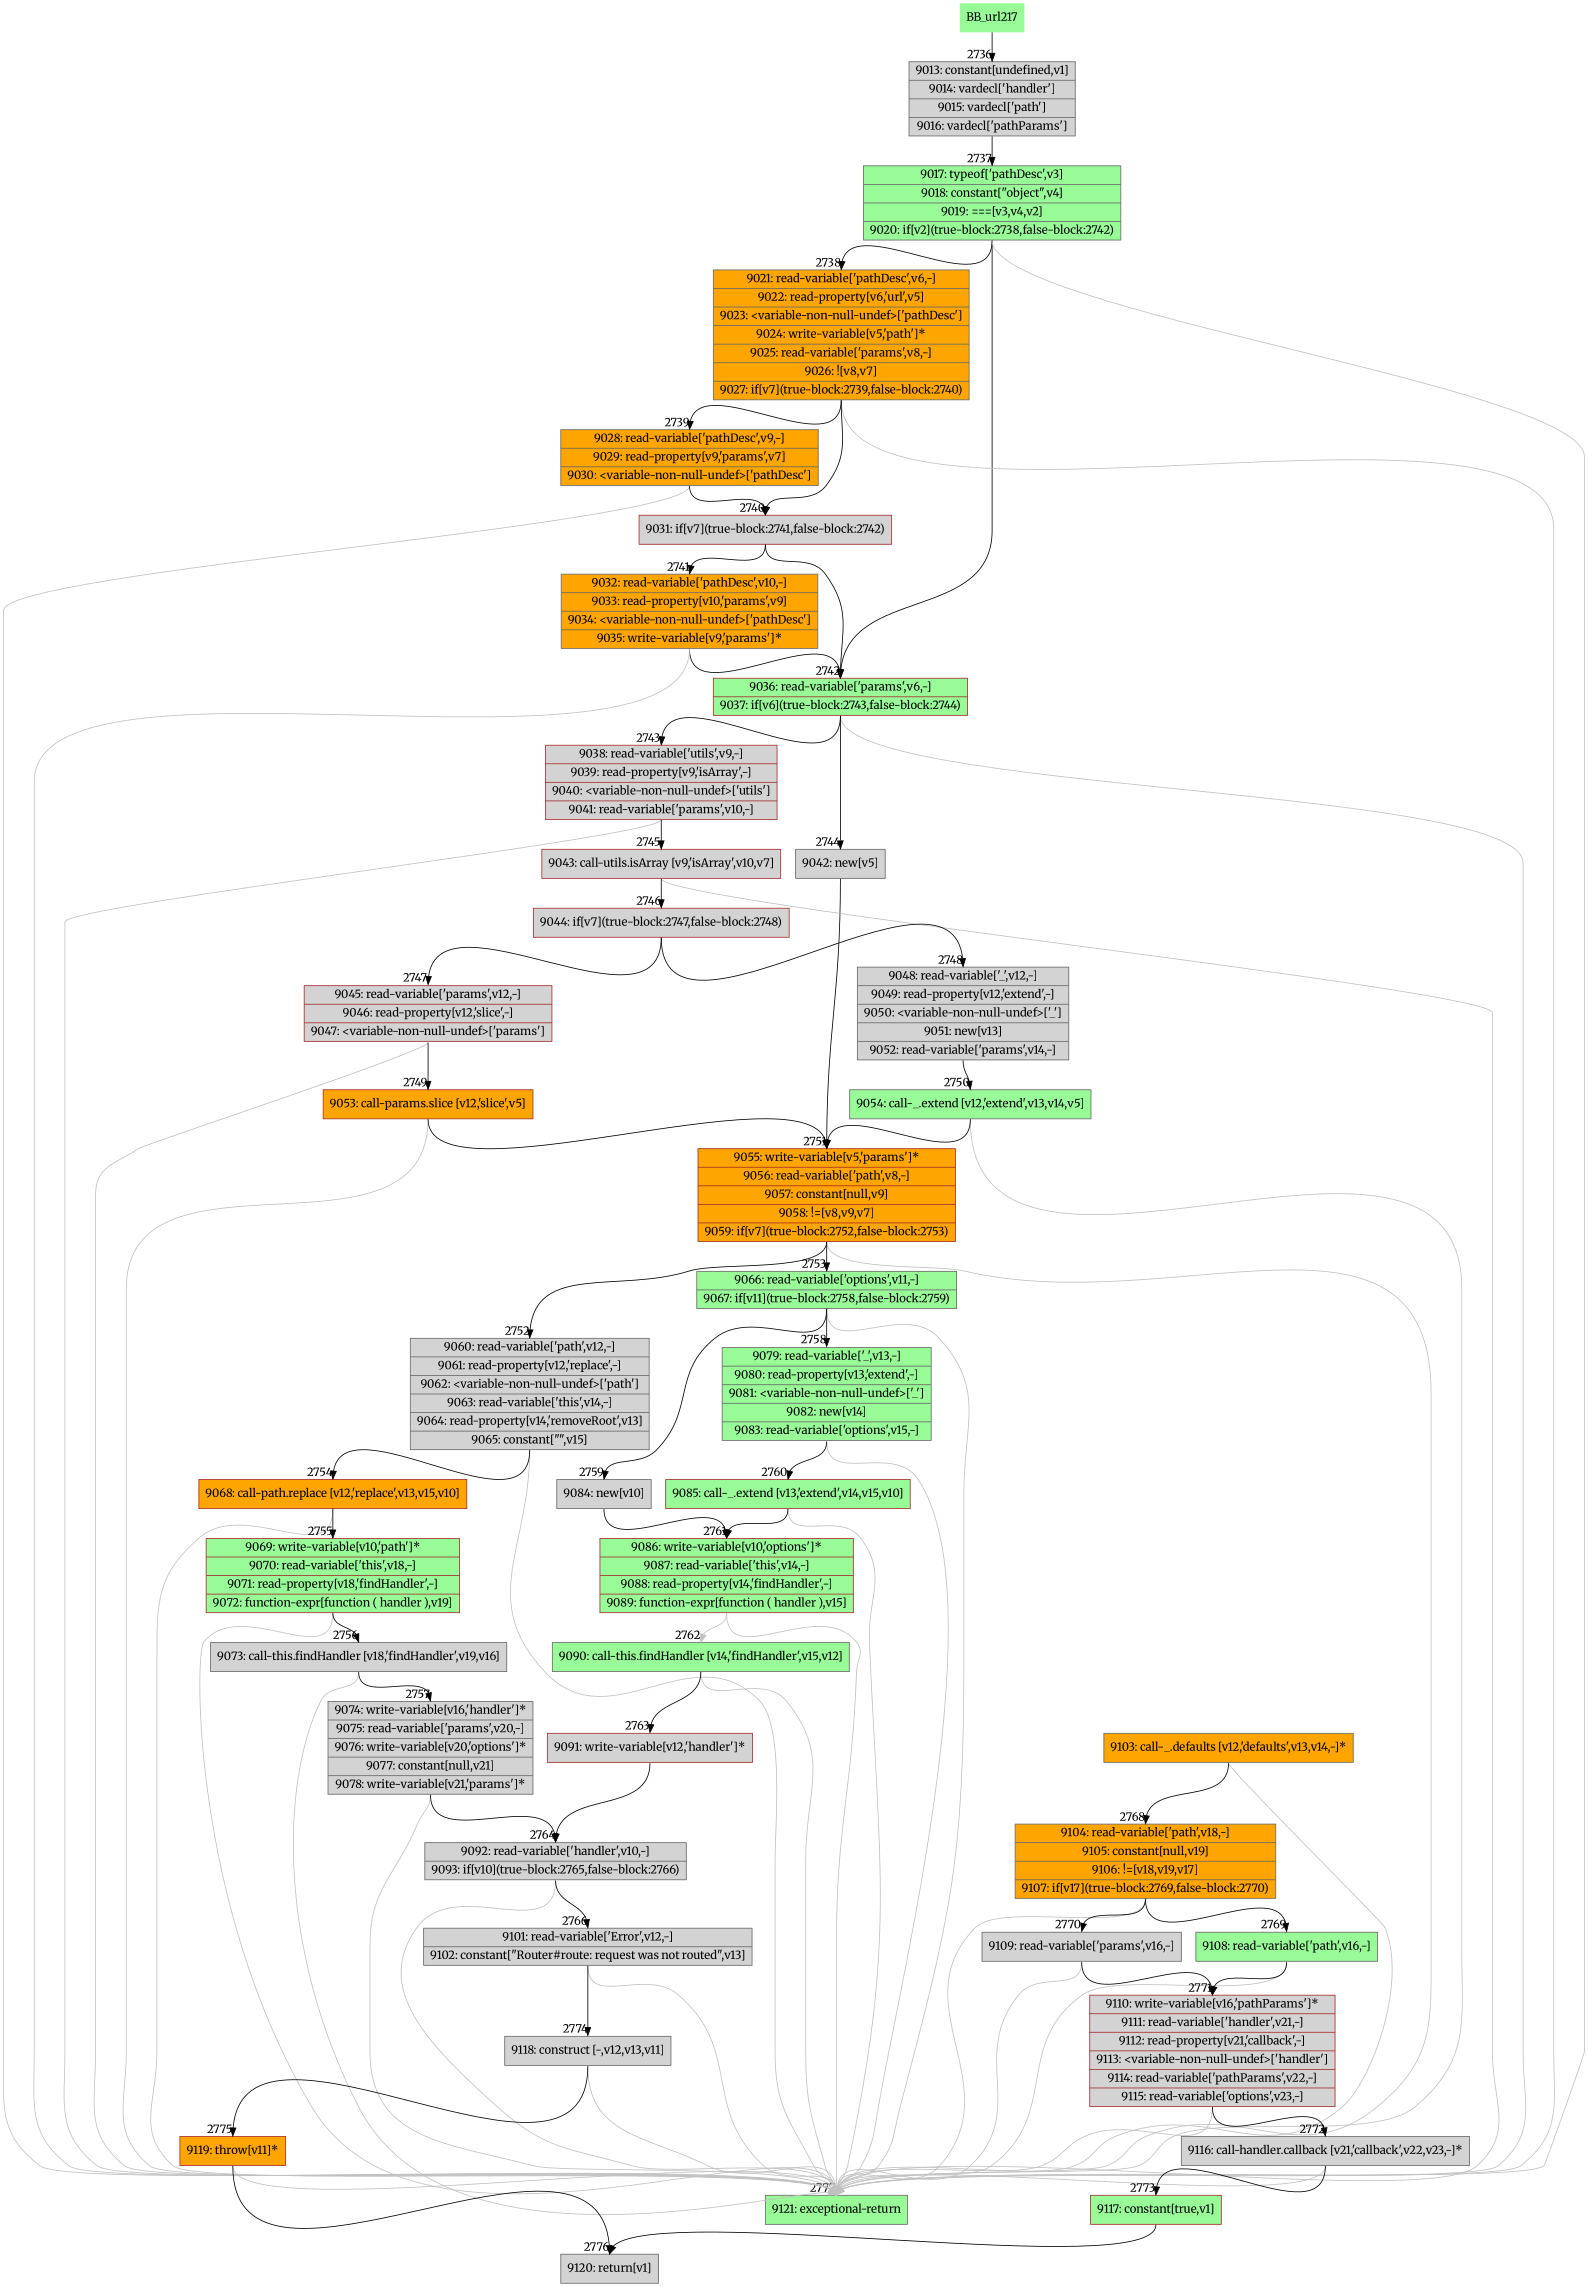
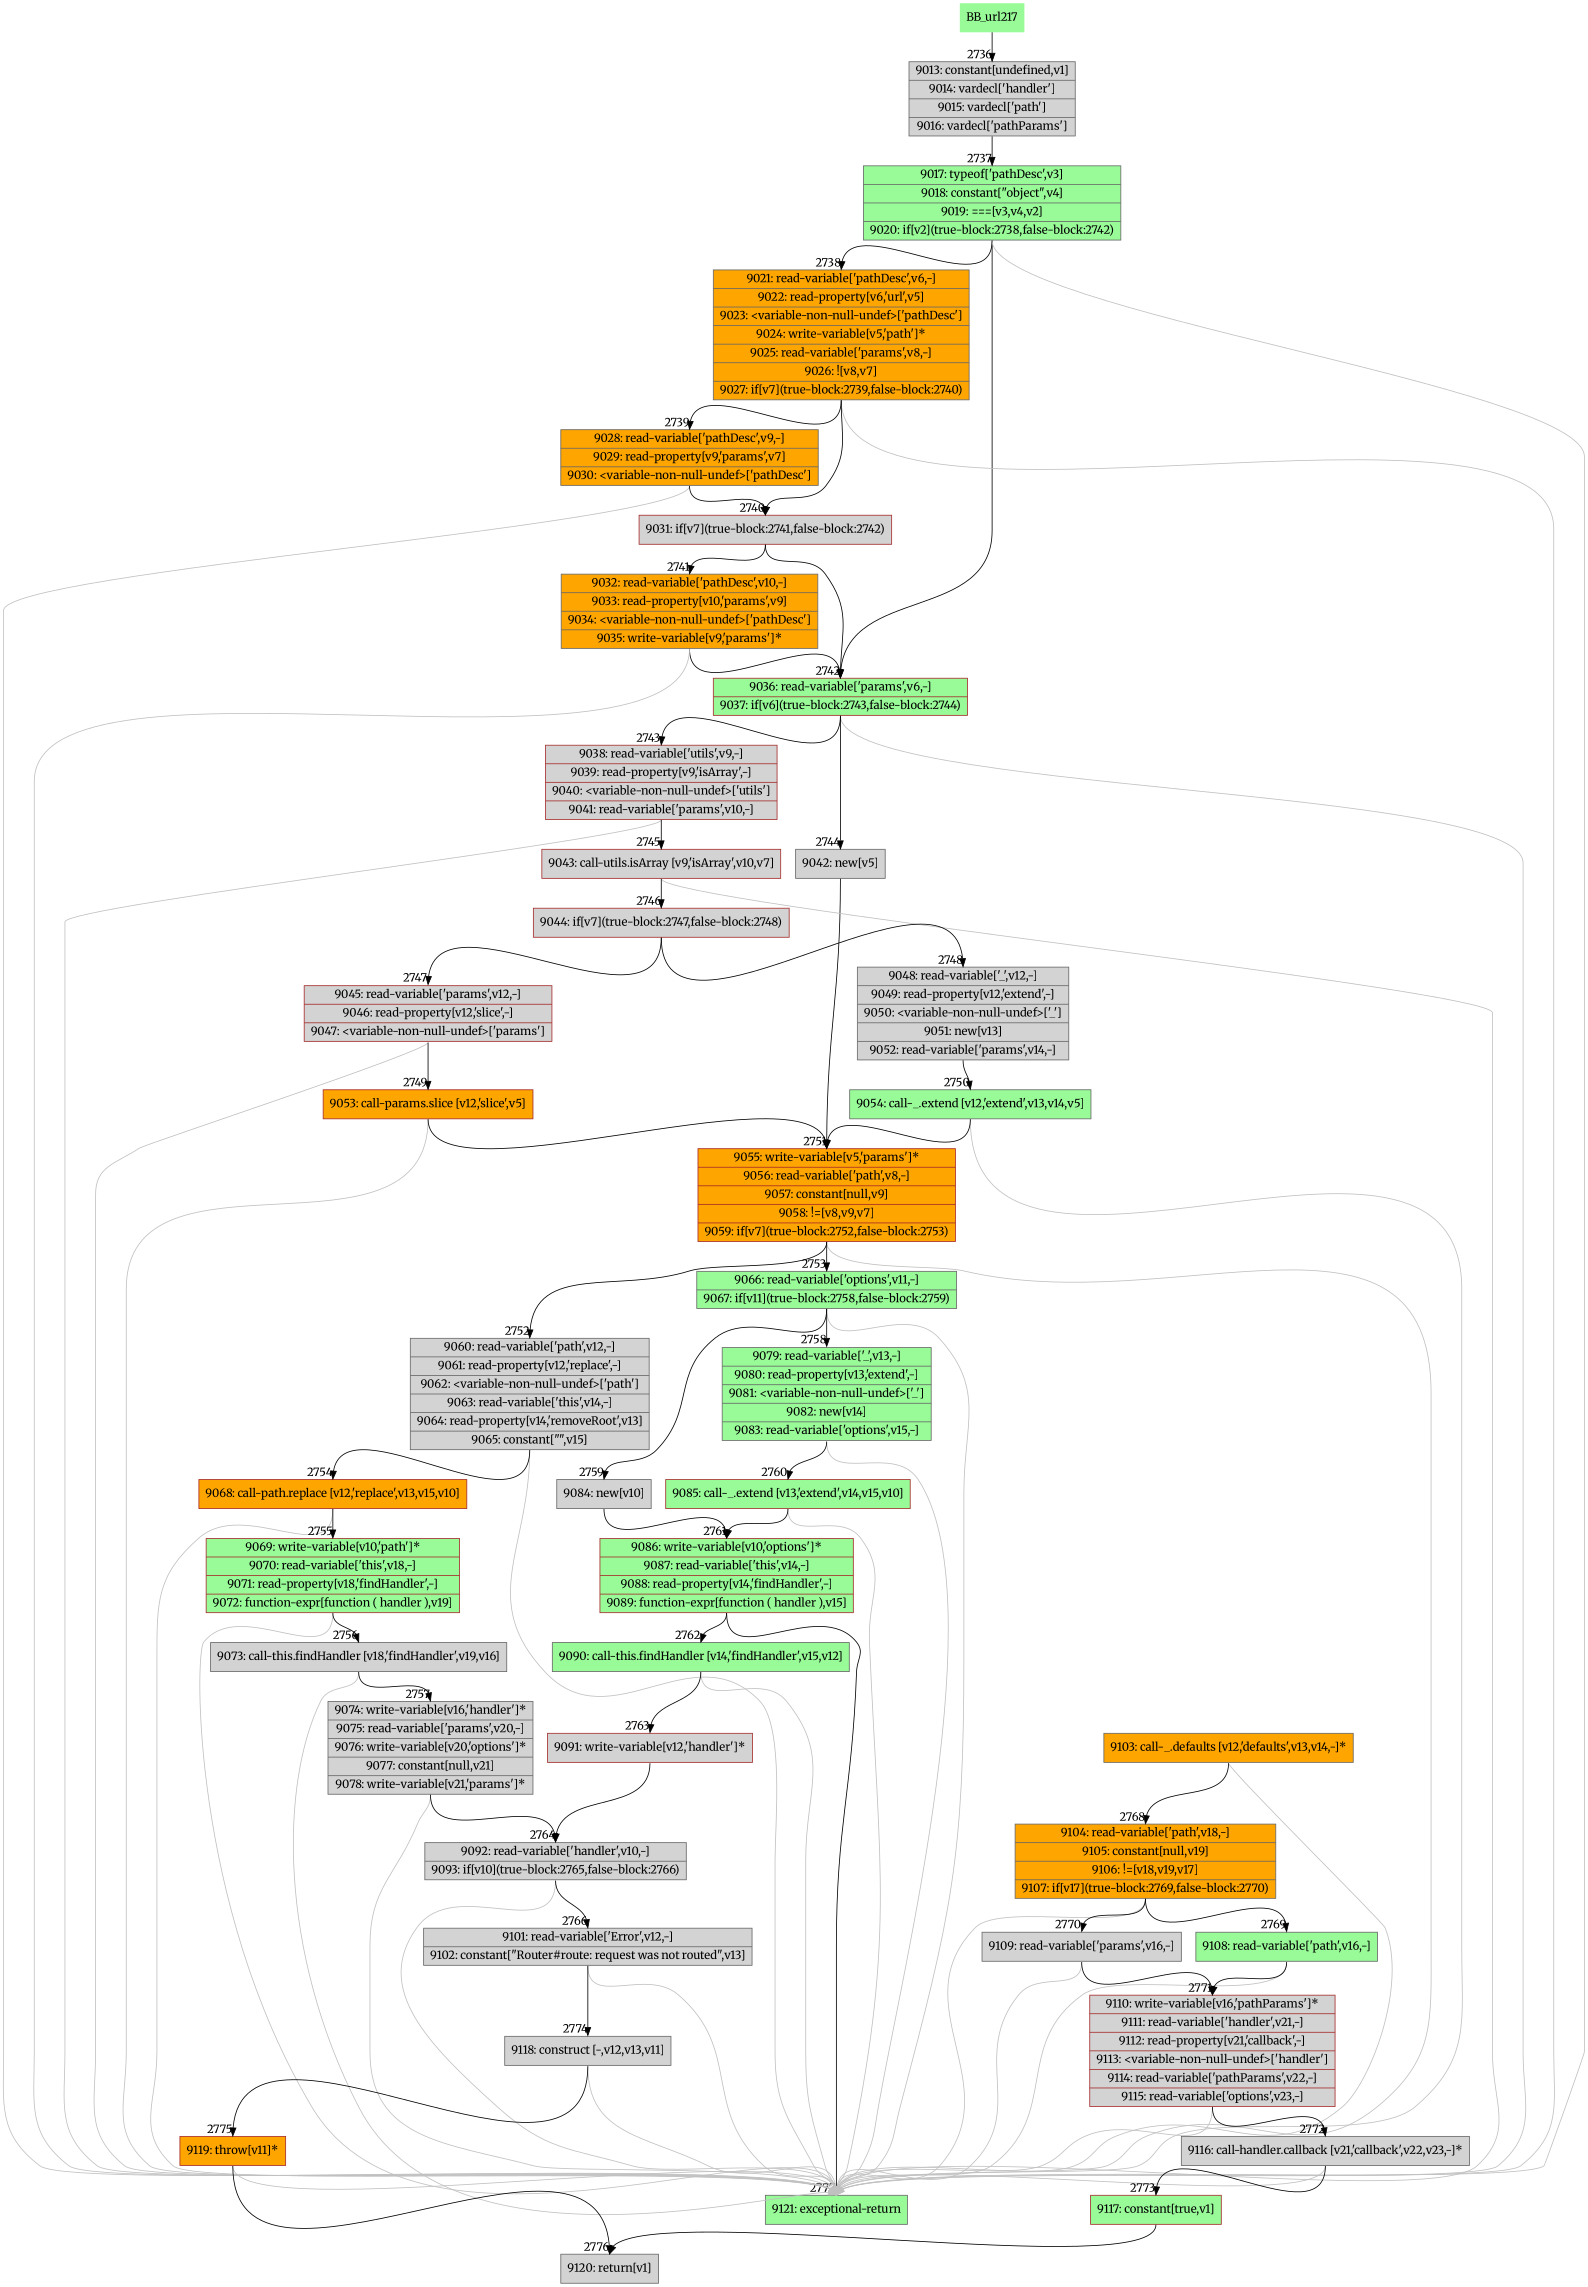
(718, 1626) -> (718, 1626)
(842, 1839) -> (842, 1839)
